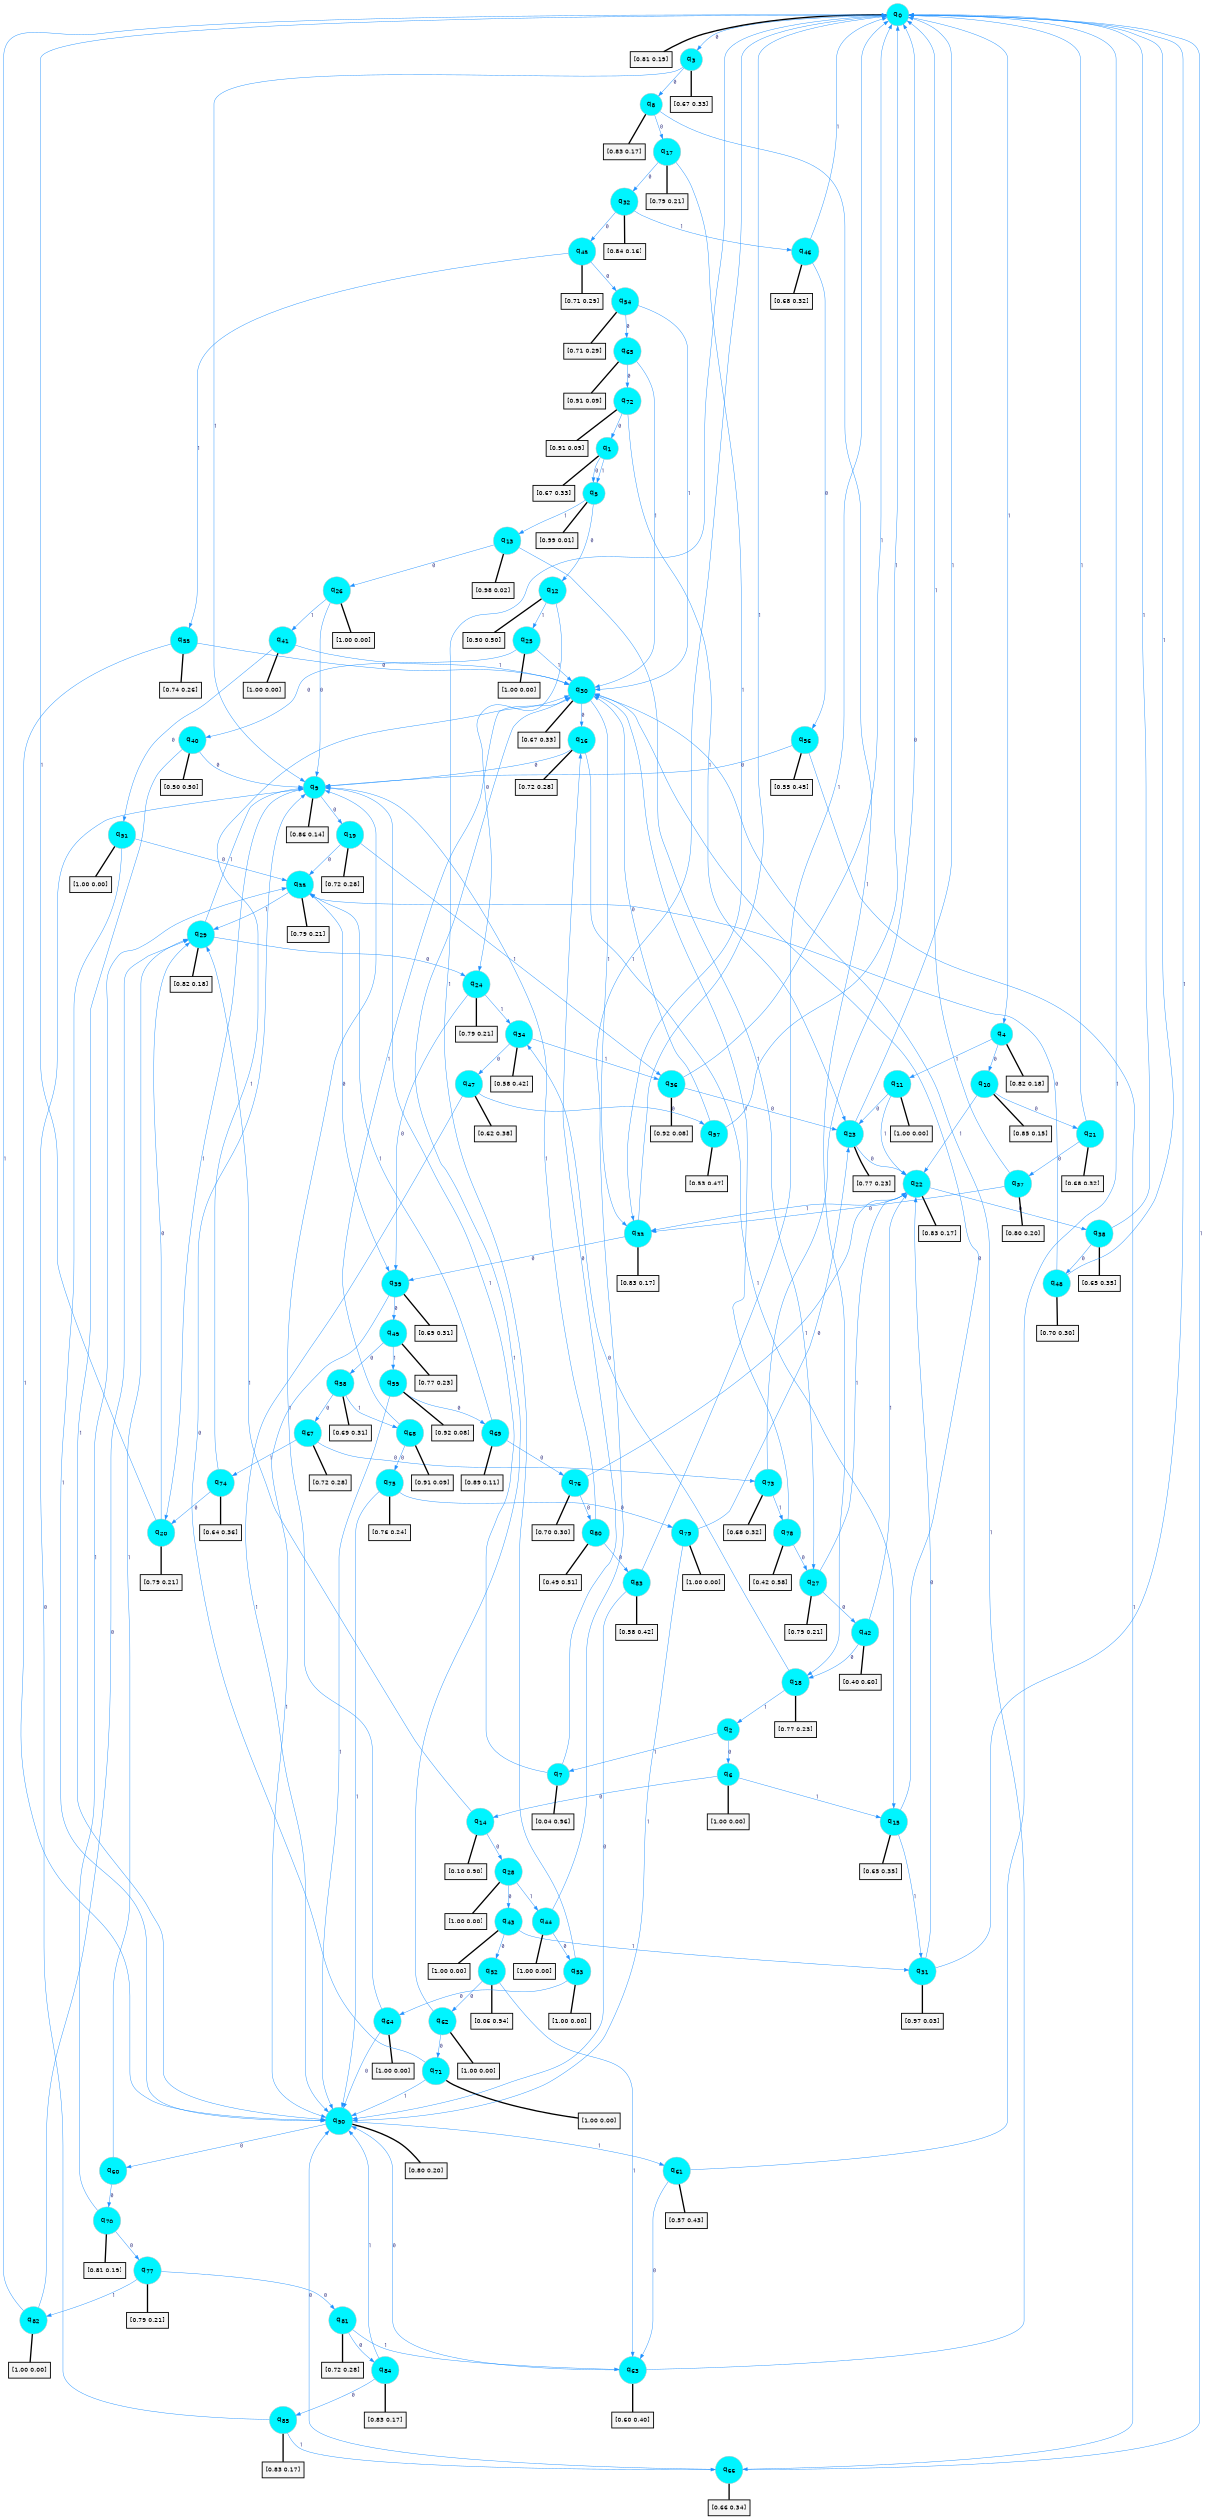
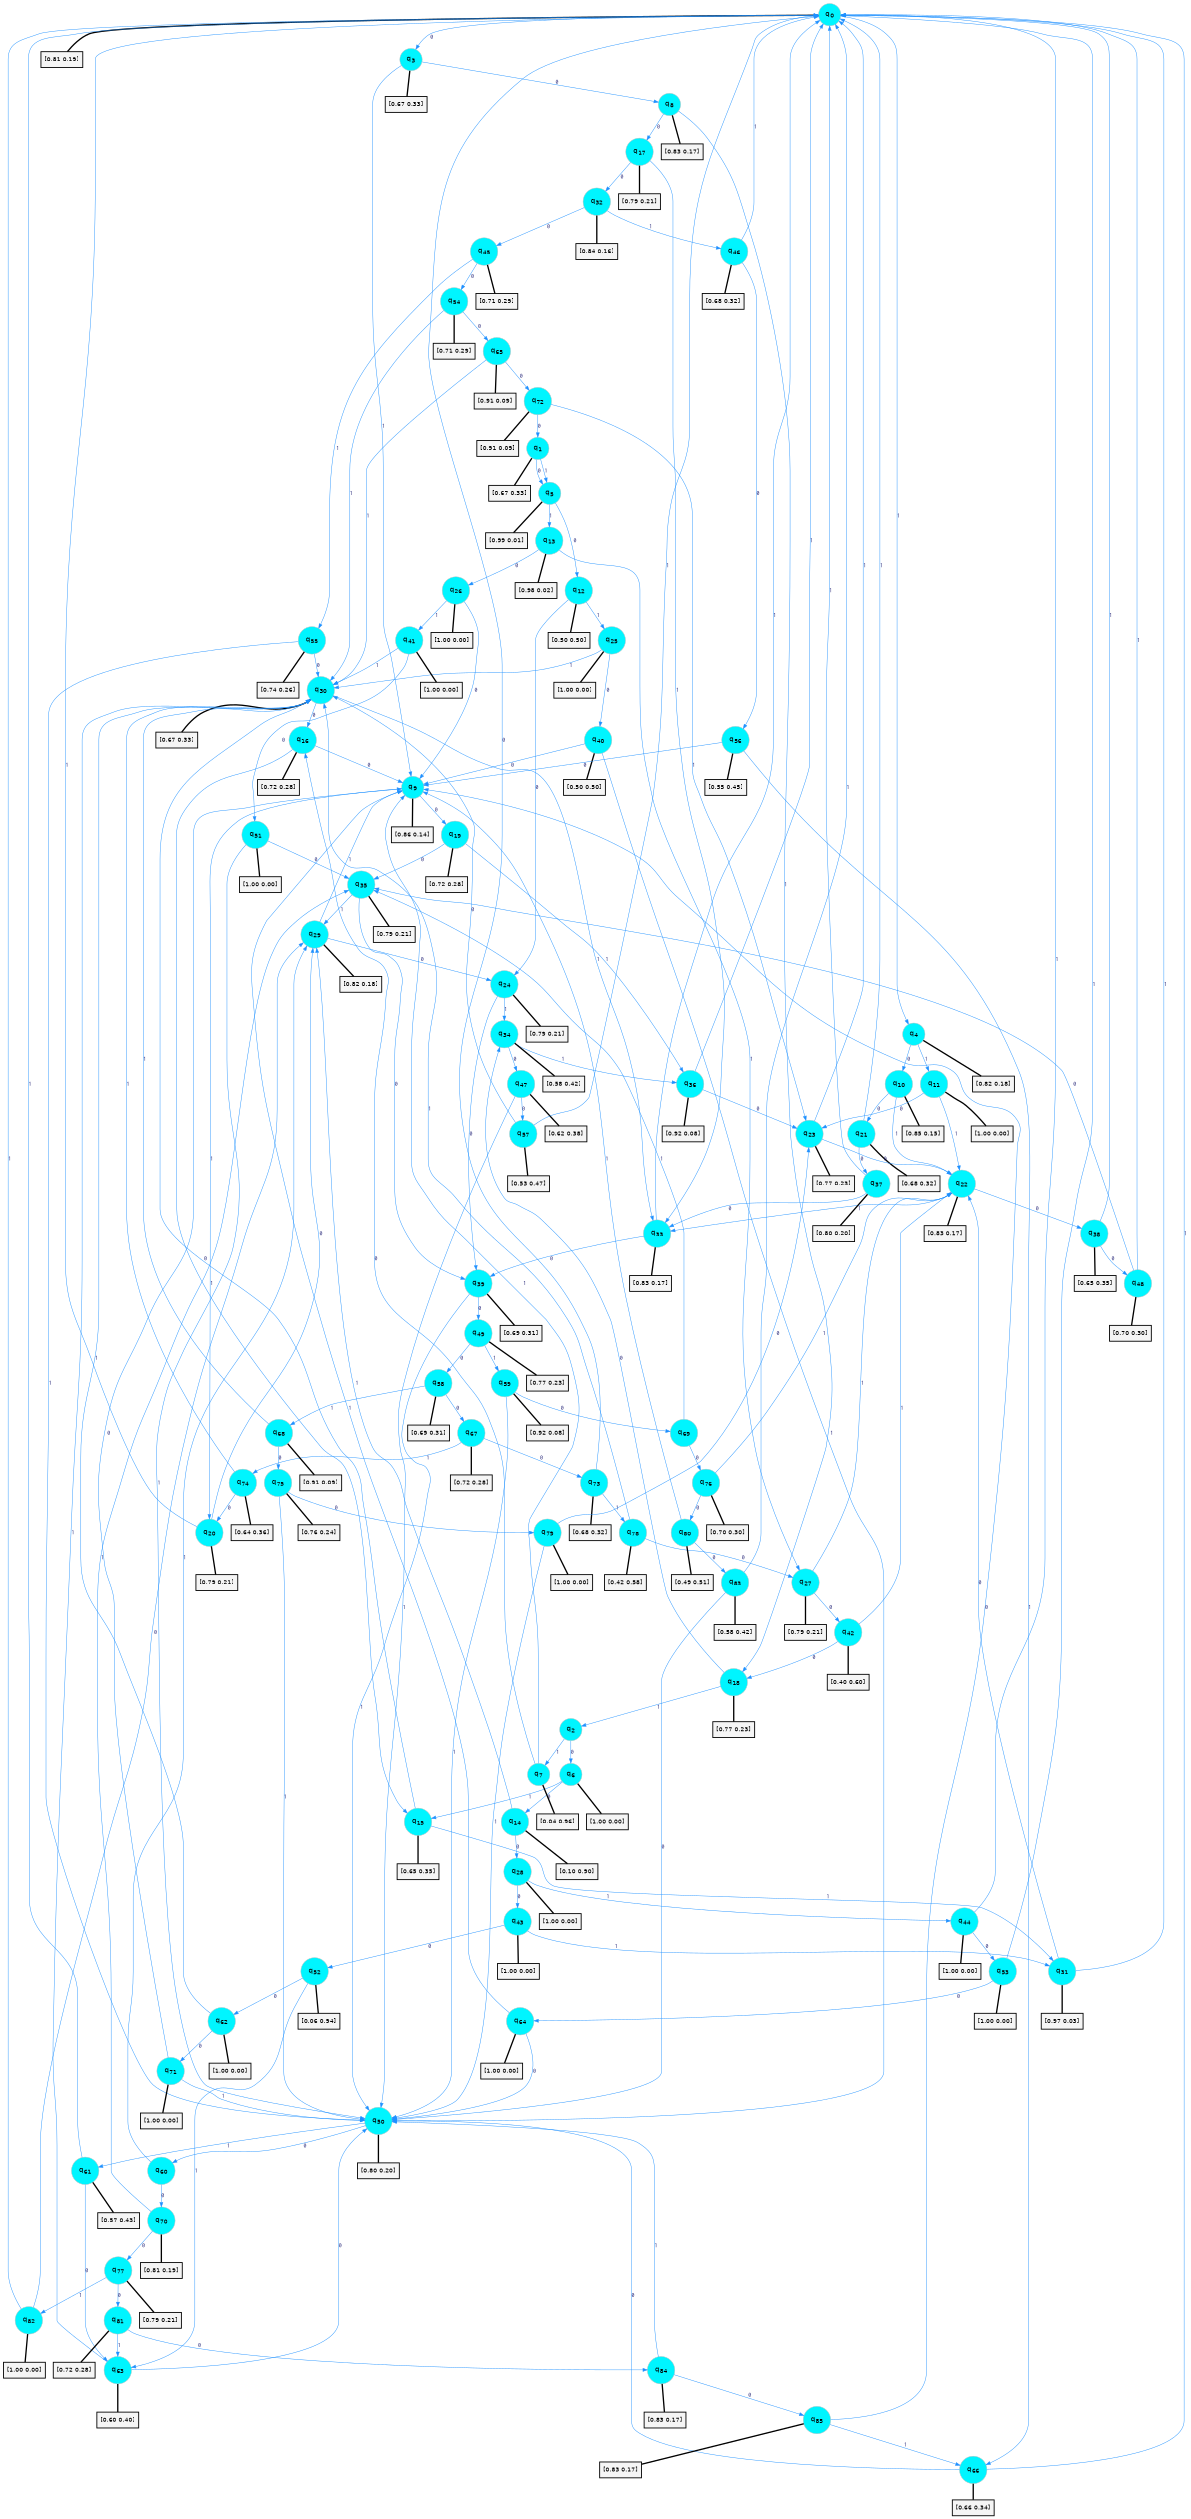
(482, 1483) -> none
